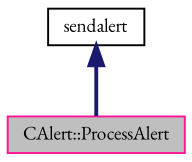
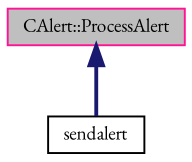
(96, 91) -> (96, 91)
